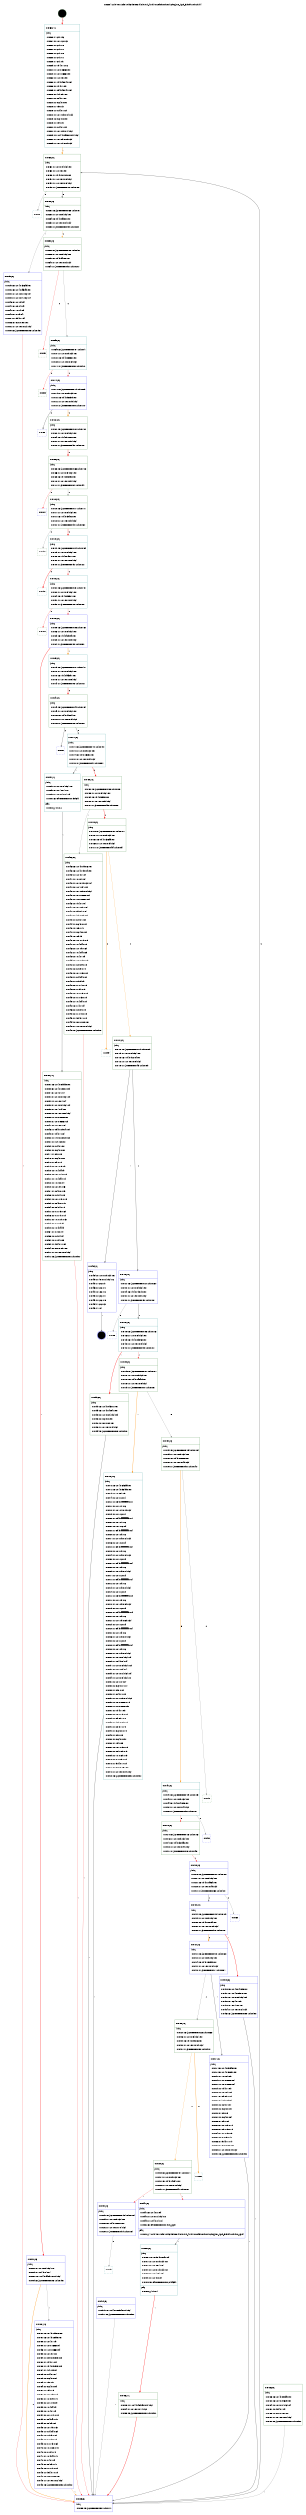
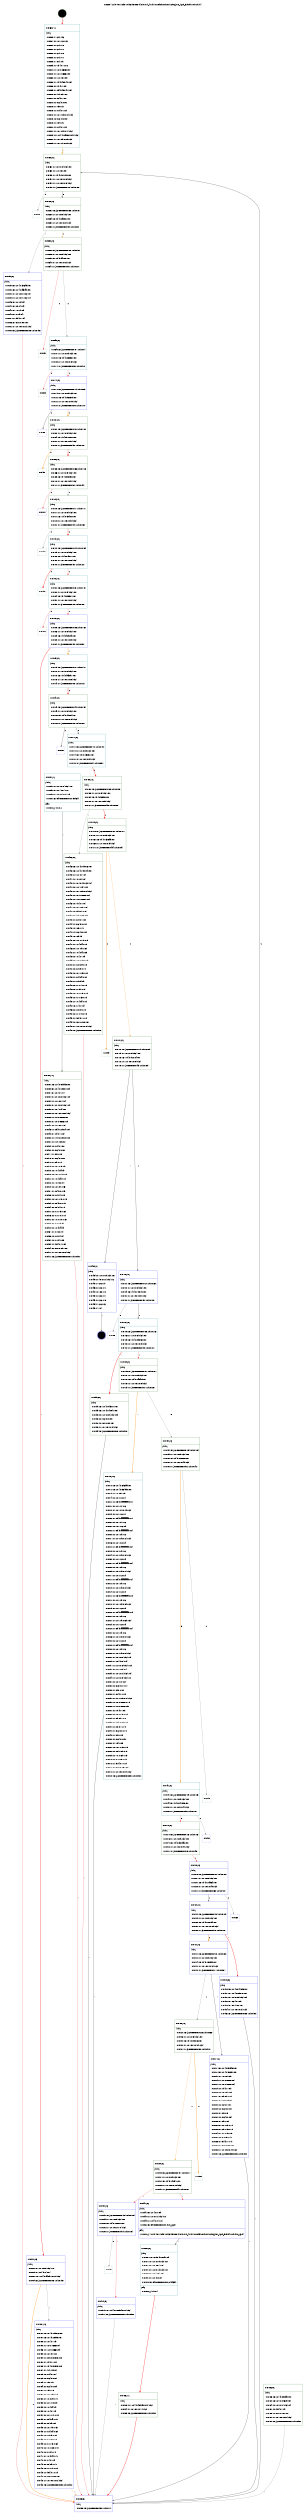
none -> (42, 472)
(75, 770) -> none
none -> (116, 2266)
